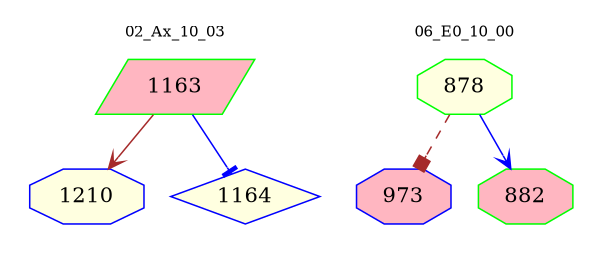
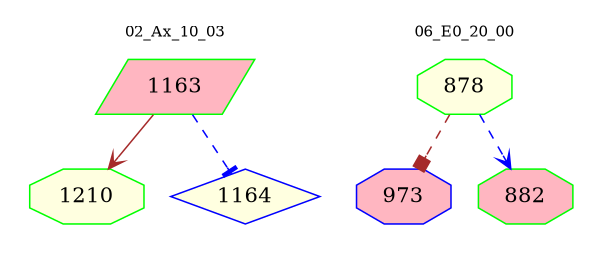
(465, 33) -> (465, 33)
(491, 135) -> (491, 135)
(210, 141) -> (210, 141)
(87, 197) -> (87, 197)
